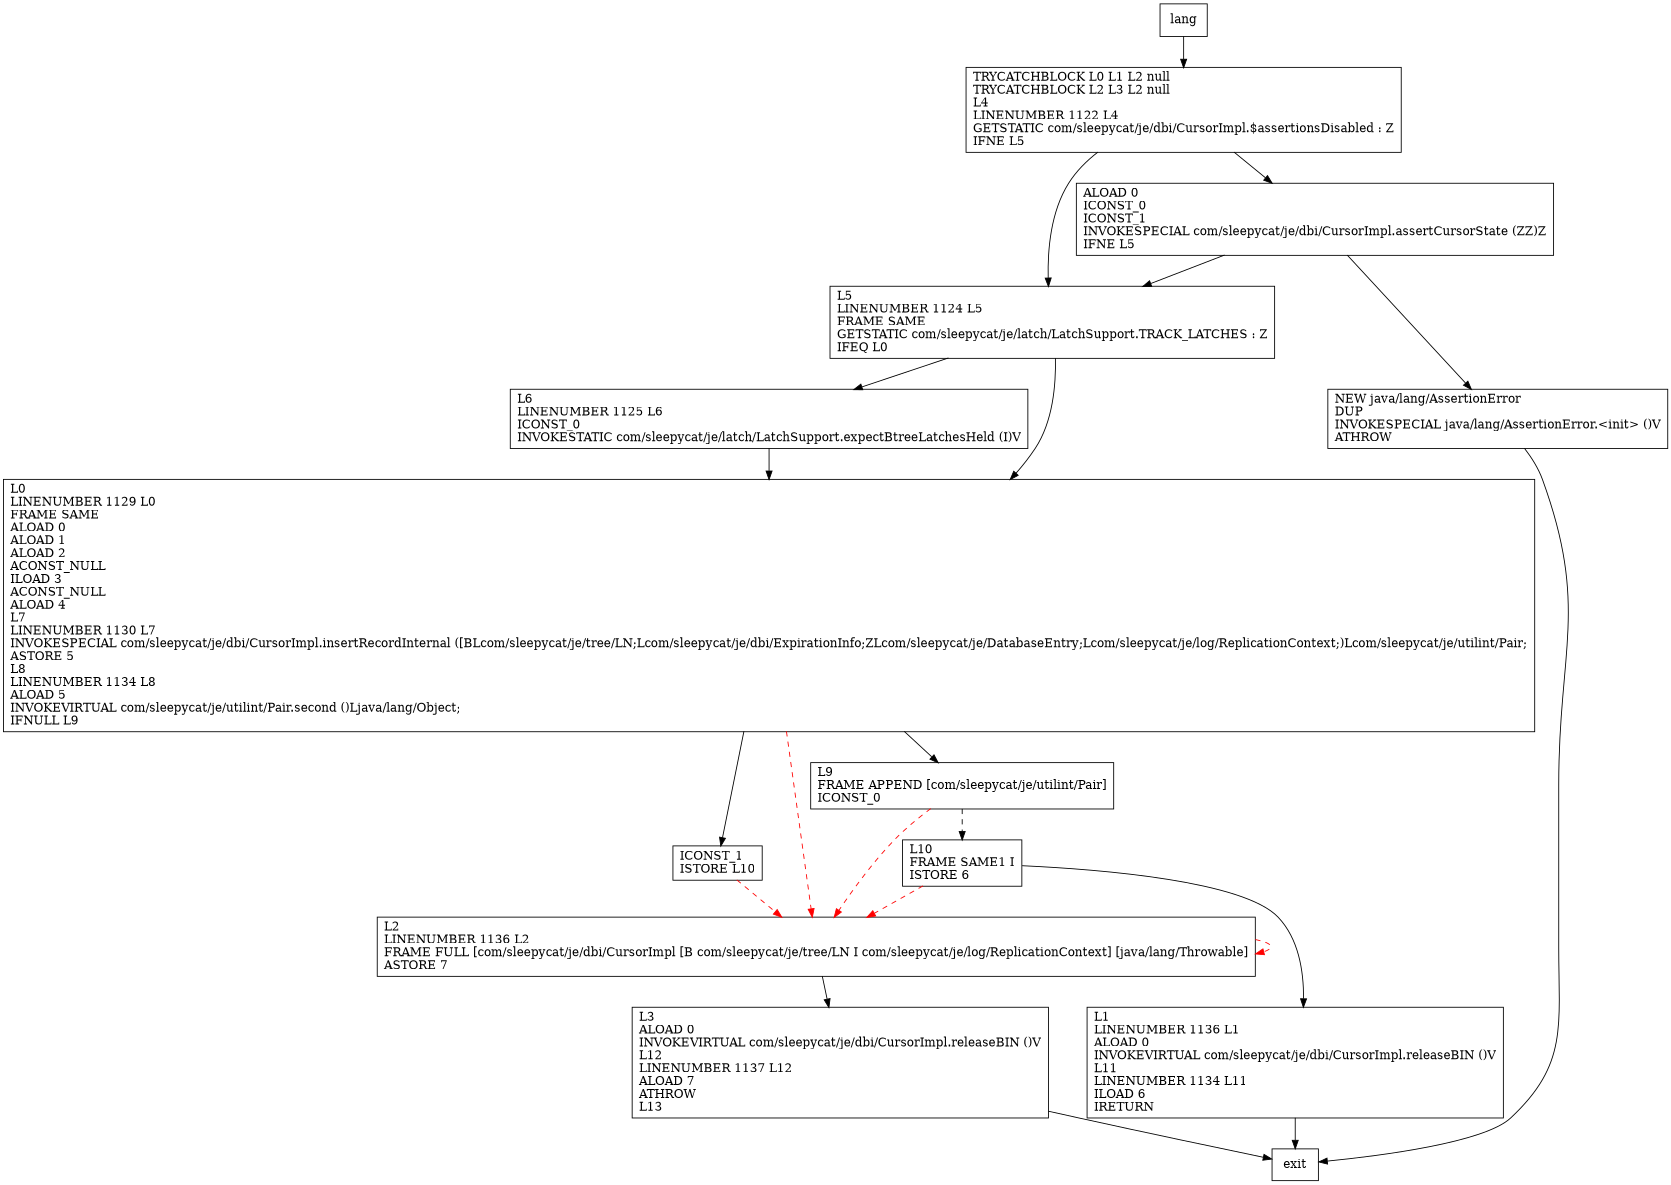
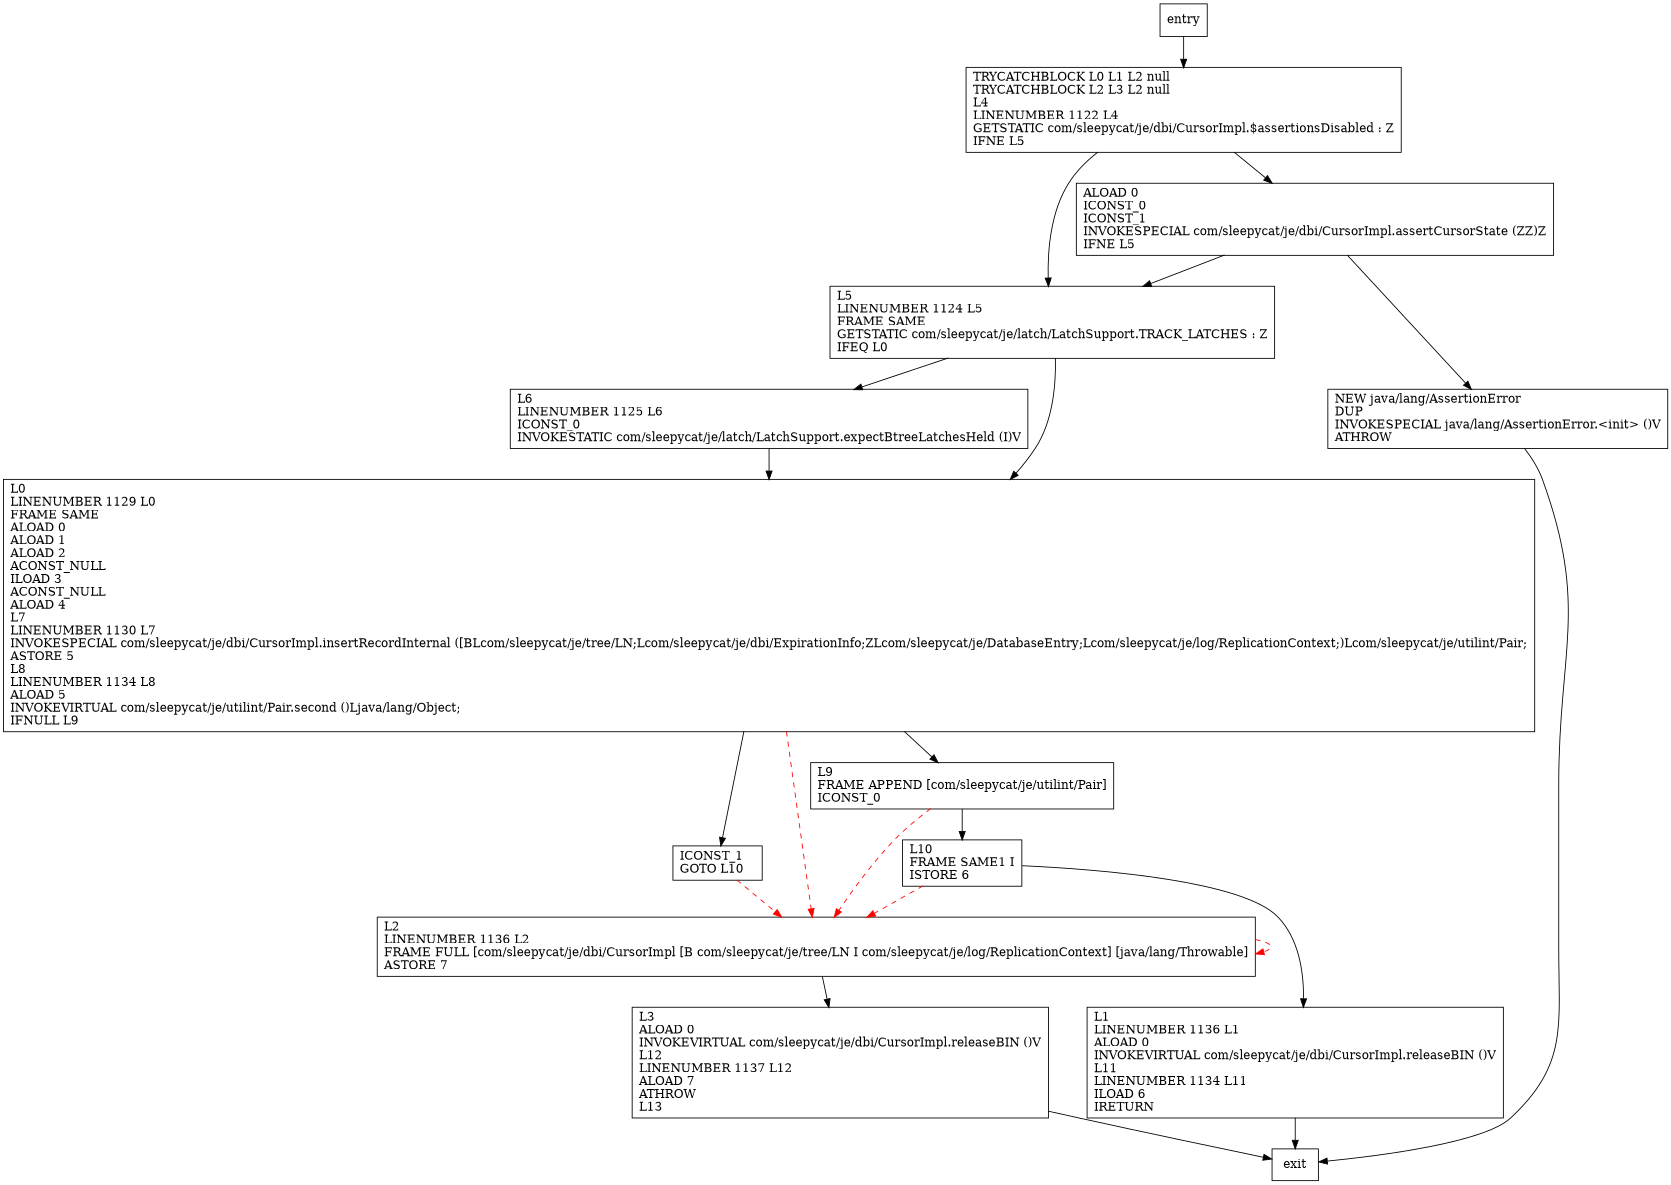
(1184, 20) -> (1184, 20)
(962, 820) -> (962, 820)
(718, 863) -> (718, 863)
